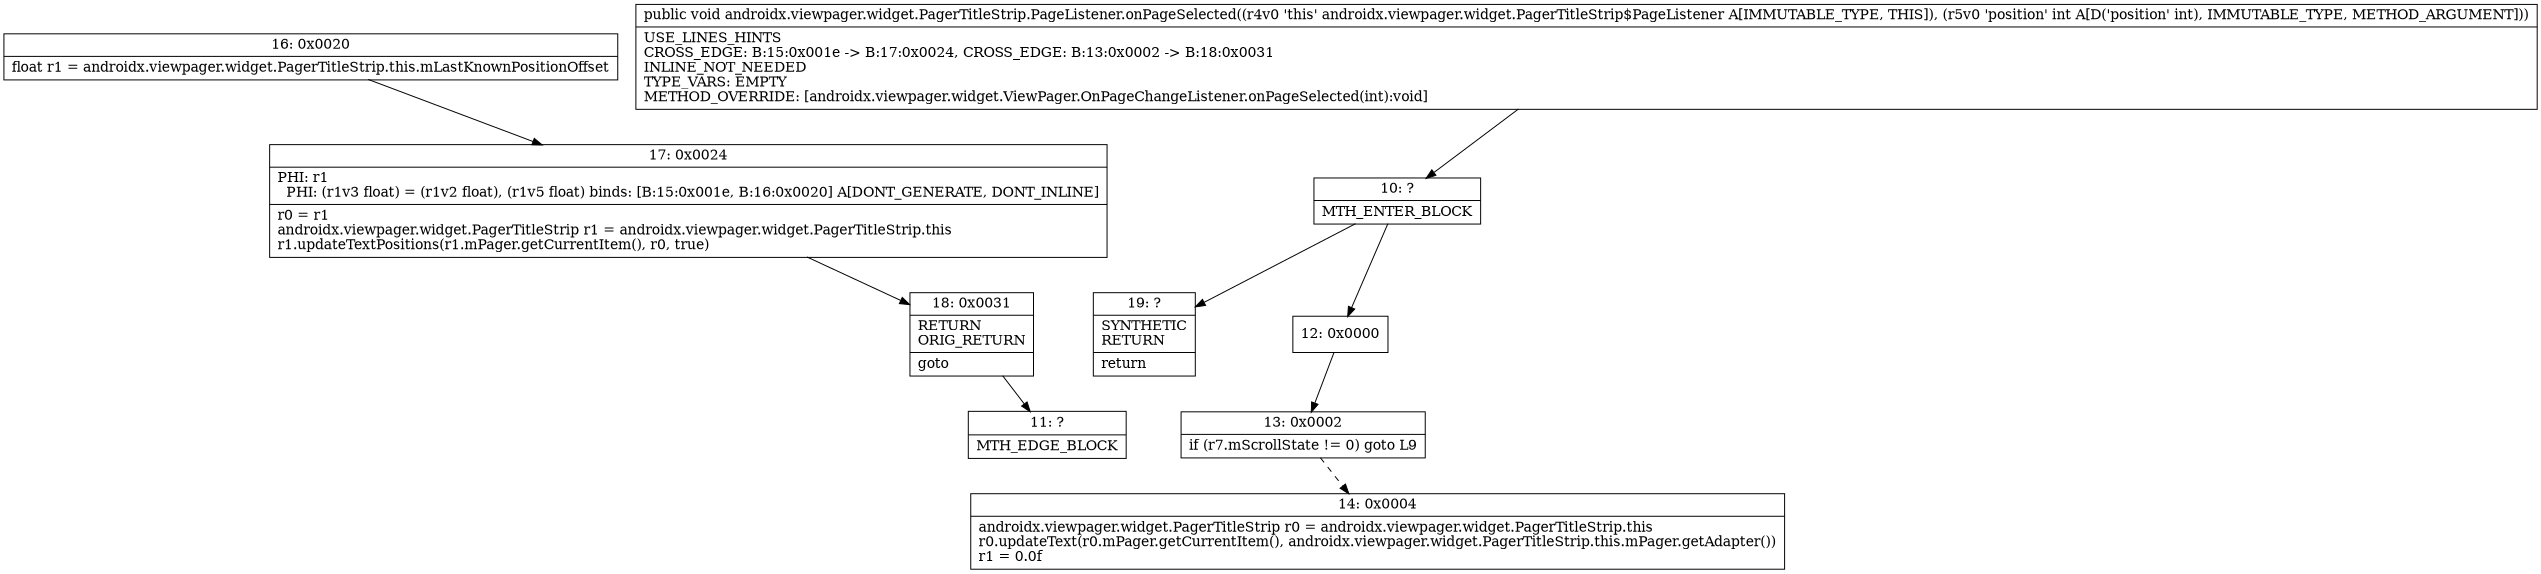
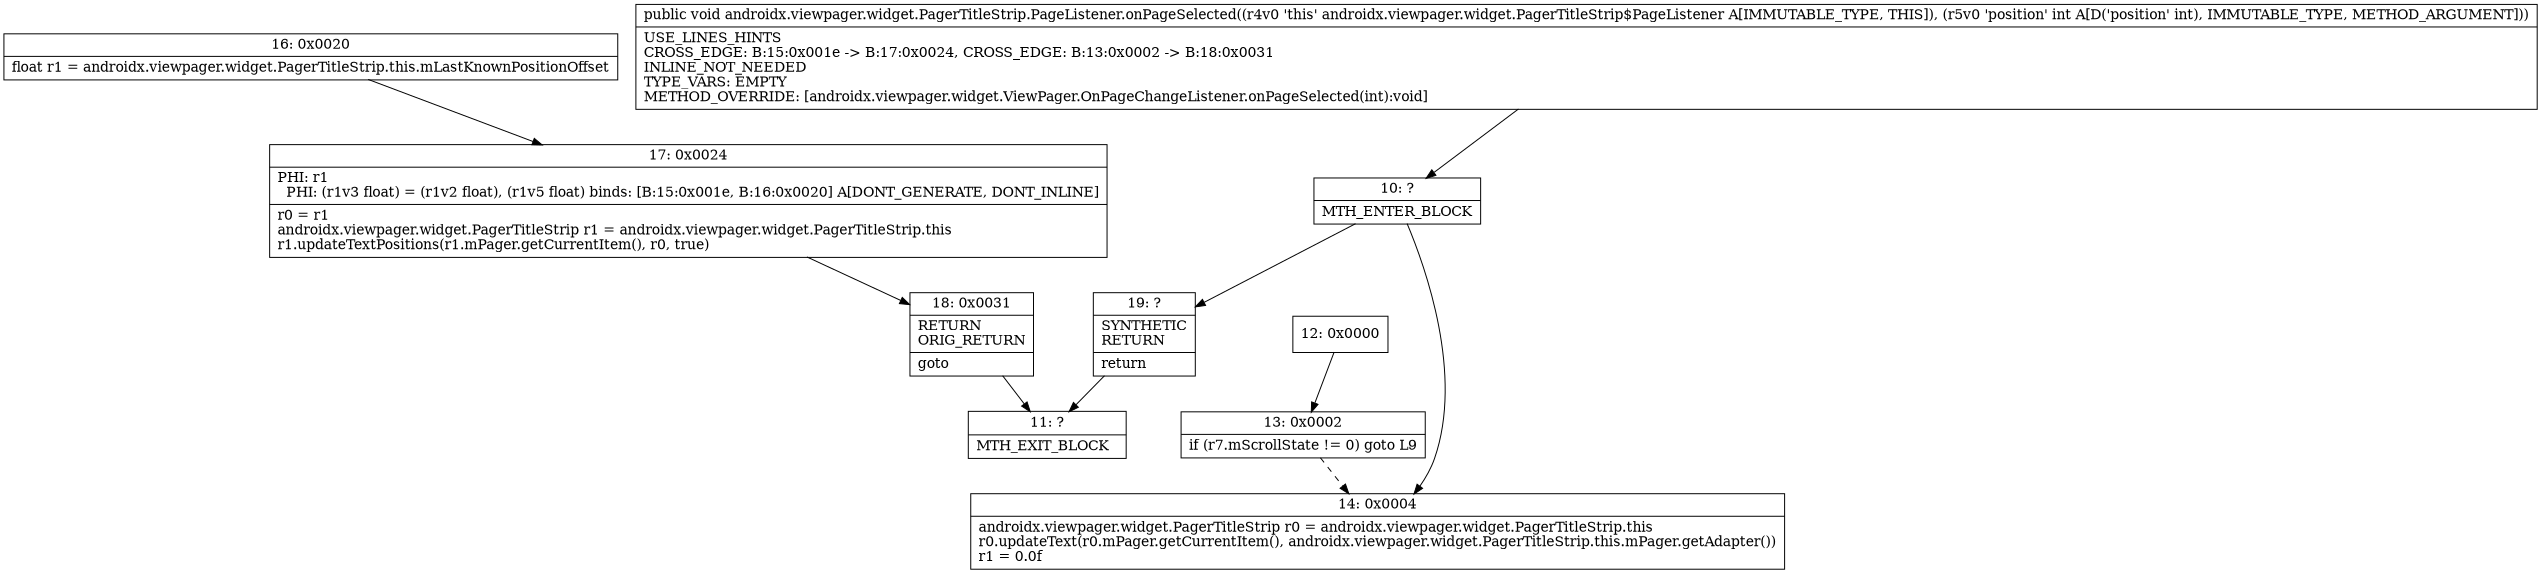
(1370, 266) -> (1443, 355)
none -> (1090, 390)
(1047, 446) -> (1043, 446)
